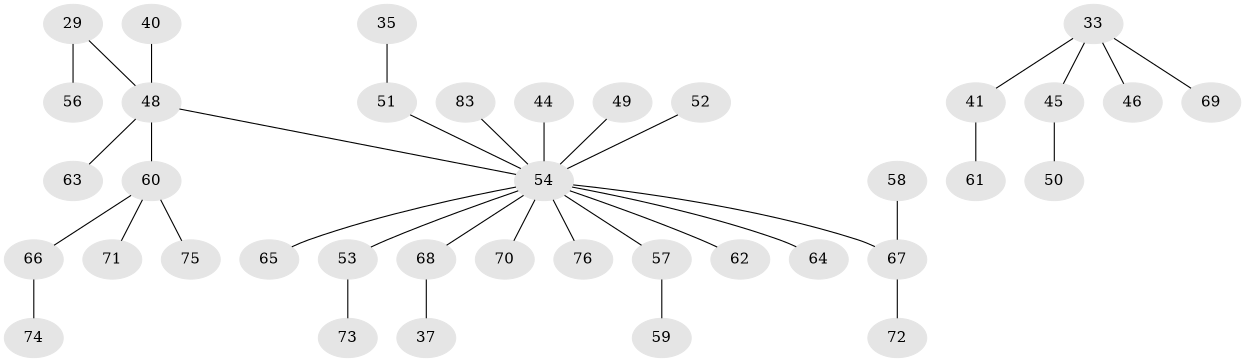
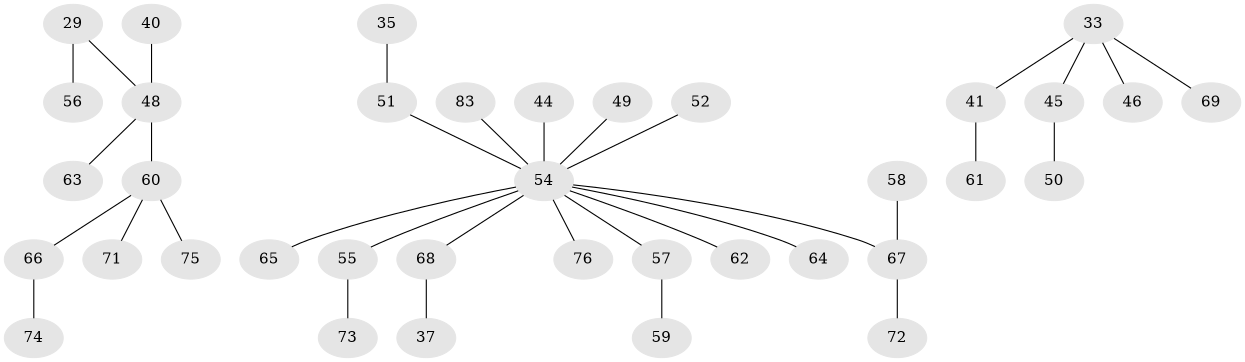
(348, 142) -> none
(348, 259) -> (348, 259)
(505, 259) -> none
